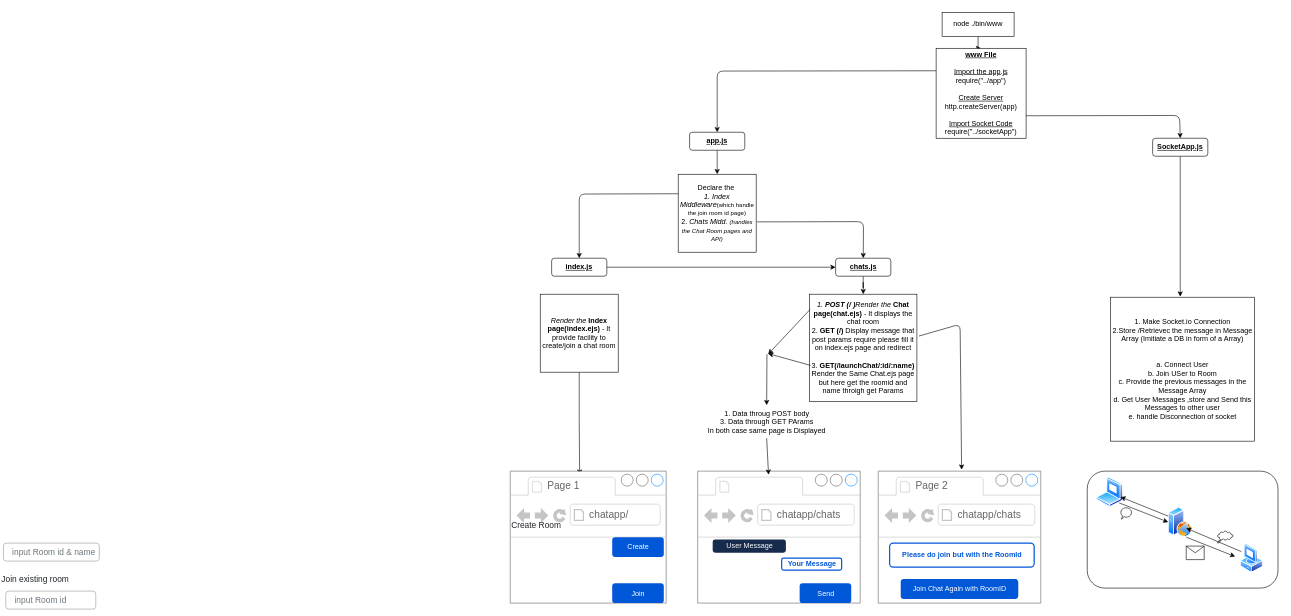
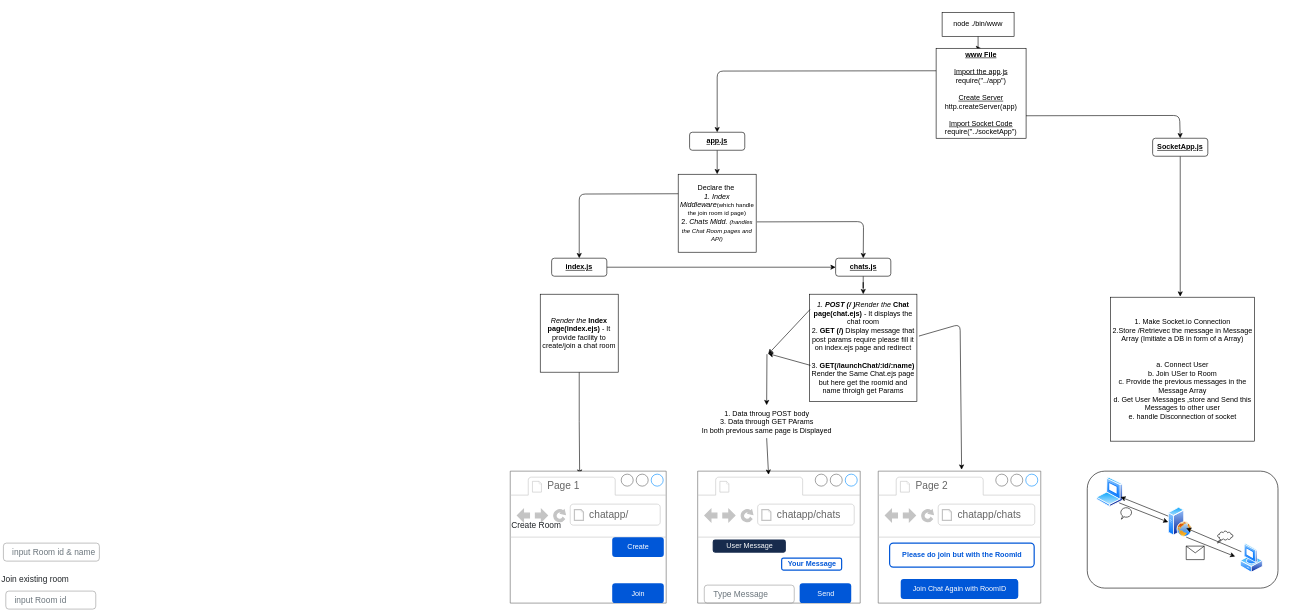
(767, 422) -> (767, 422)
none -> (749, 594)
